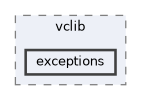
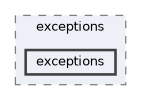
(71, 28) -> (71, 28)
